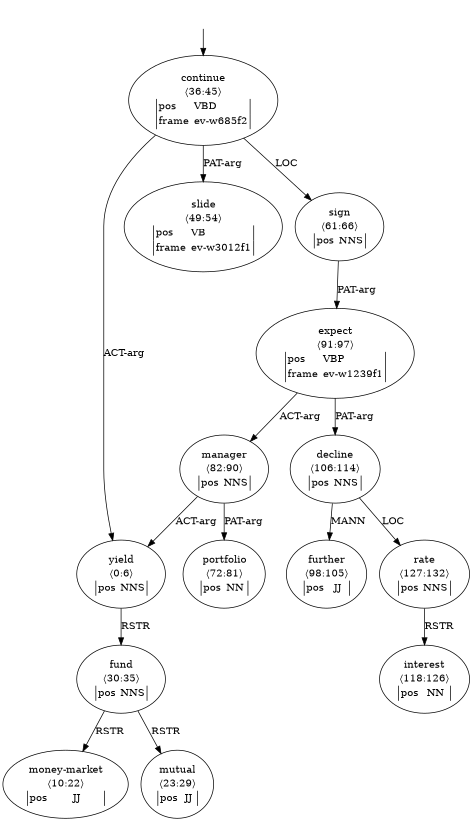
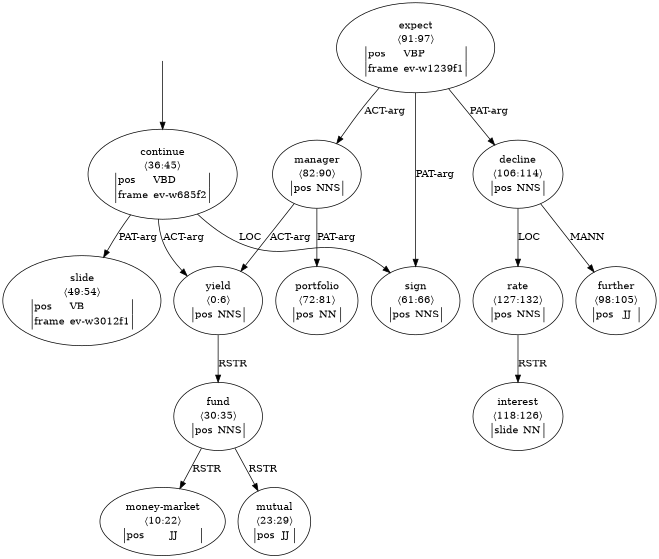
(338, 281) -> (416, 176)
(410, 693) -> (506, 430)
